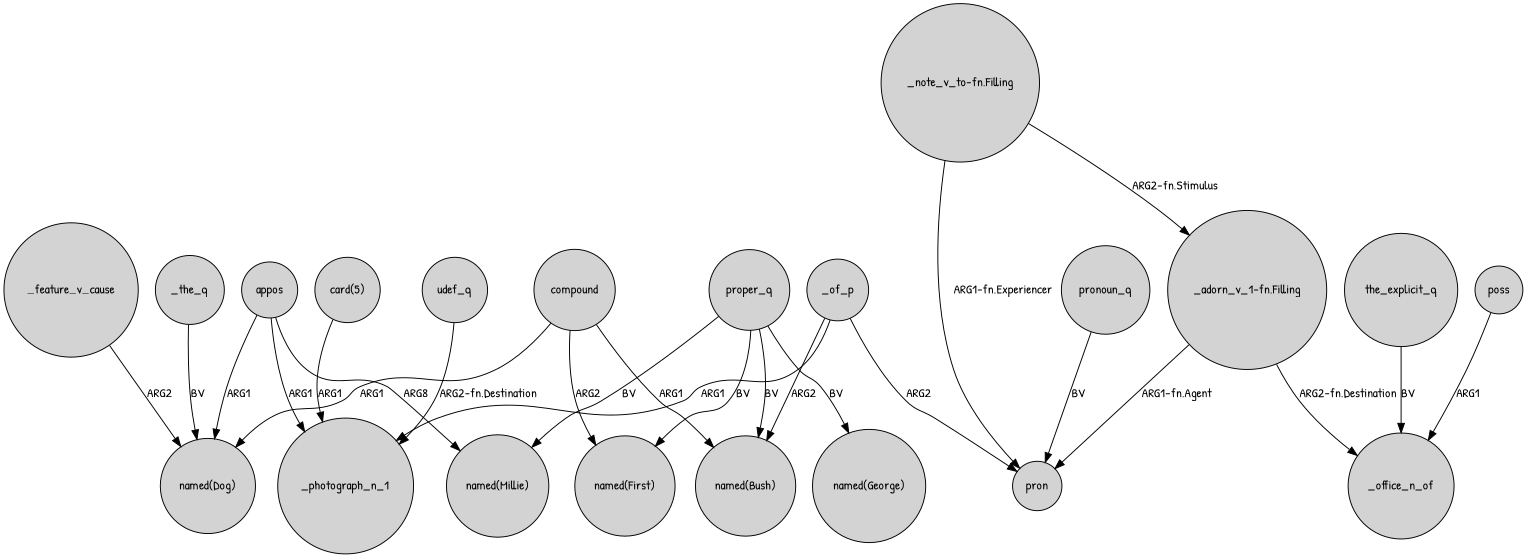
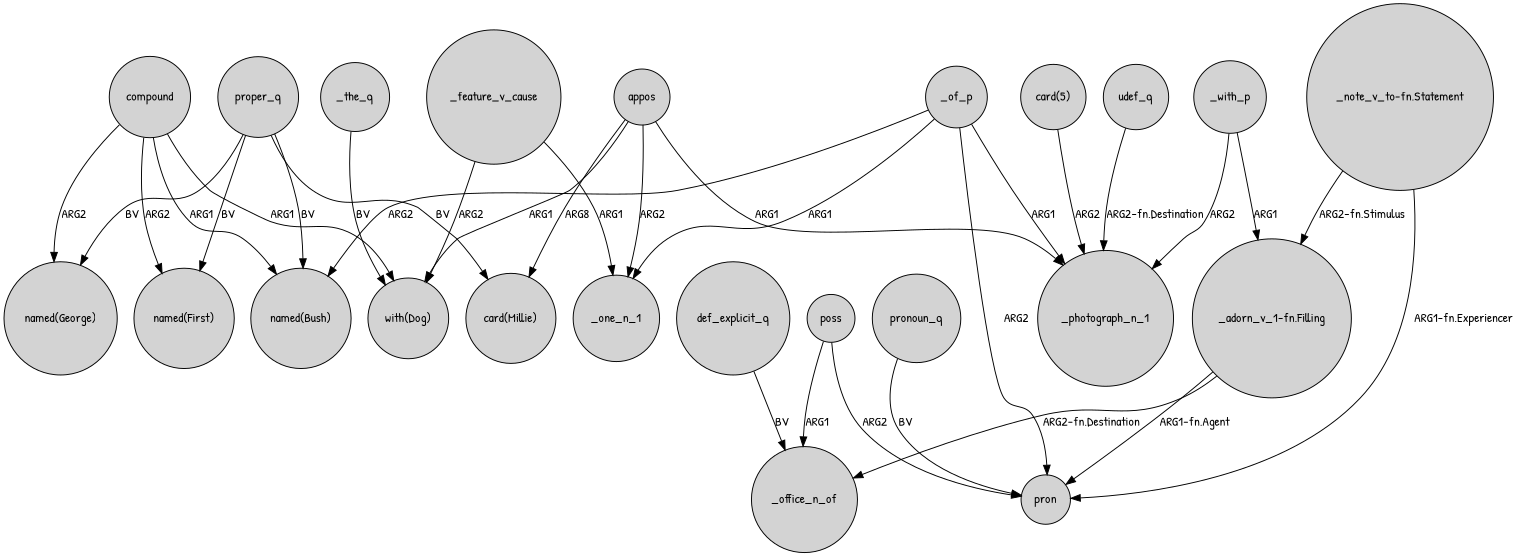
(960, 83) -> (1400, 97)
none -> (1230, 97)
none -> (74, 182)
(1401, 290) -> (733, 318)
none -> (616, 318)
(330, 394) -> (1088, 214)
none -> (890, 452)
(208, 486) -> (408, 318)
(498, 486) -> (511, 318)
